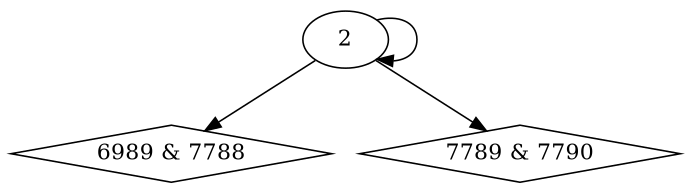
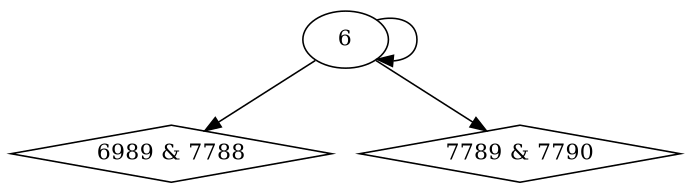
(346, 40) -> (346, 40)
